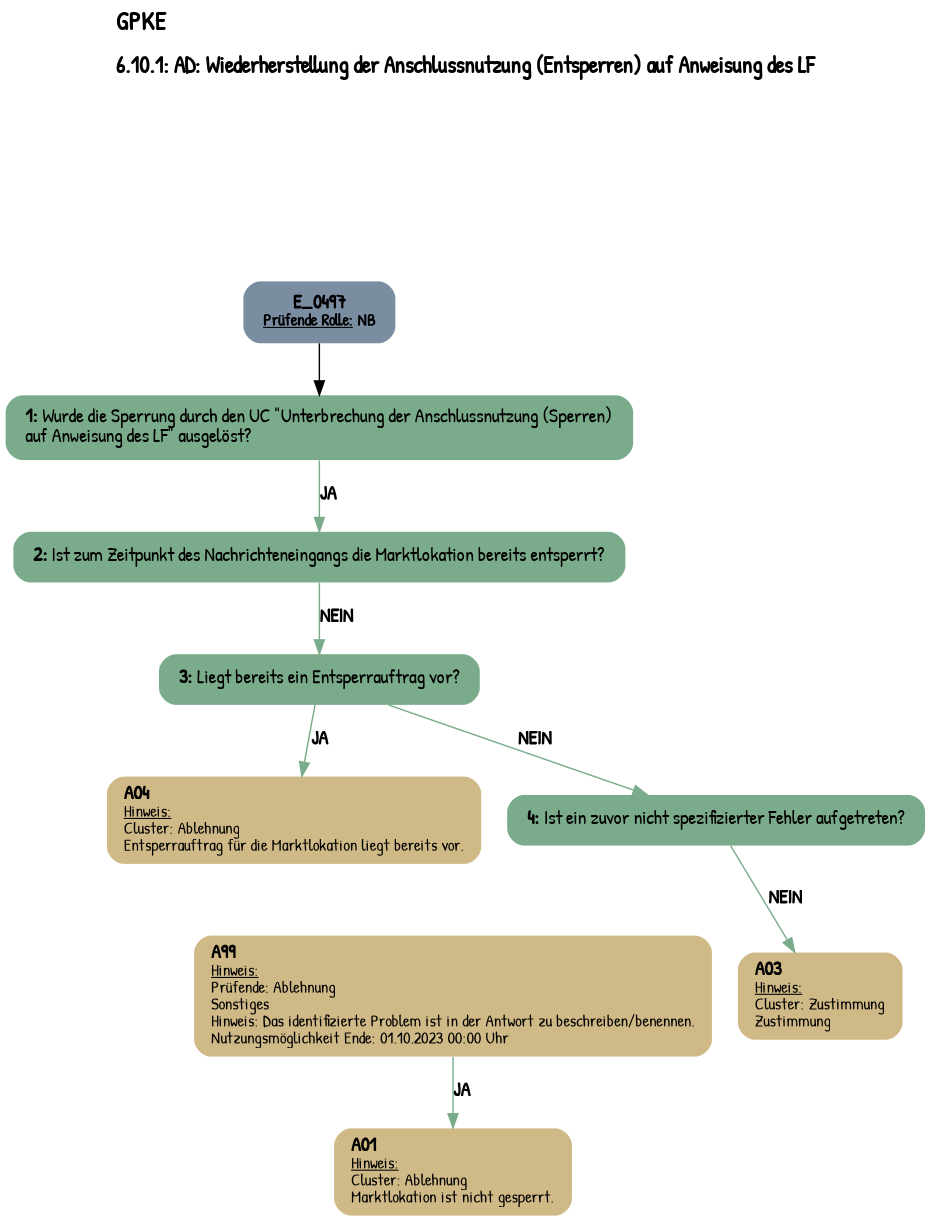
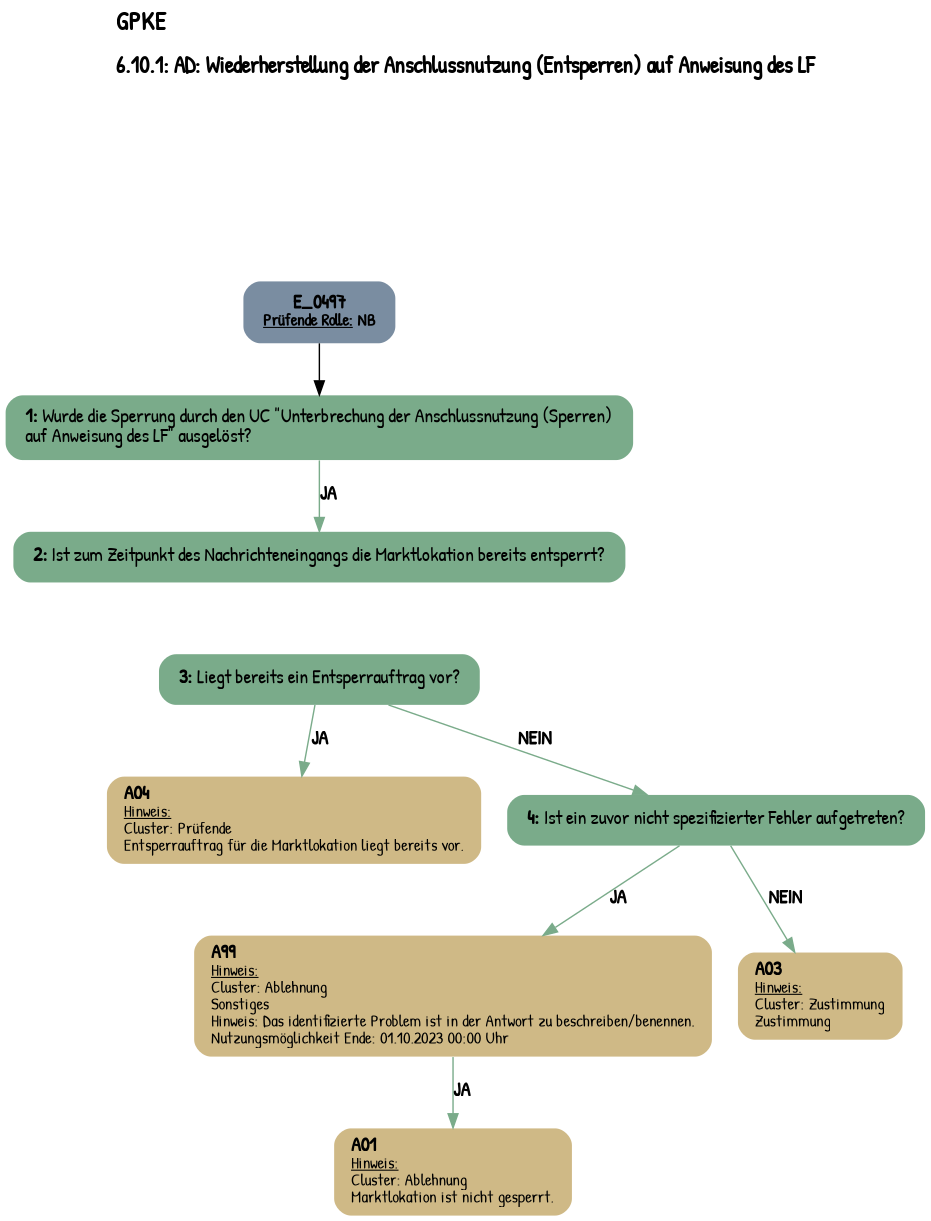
(319, 611) -> none
(182, 829) -> (178, 829)
none -> (617, 887)
(274, 988) -> (269, 988)
